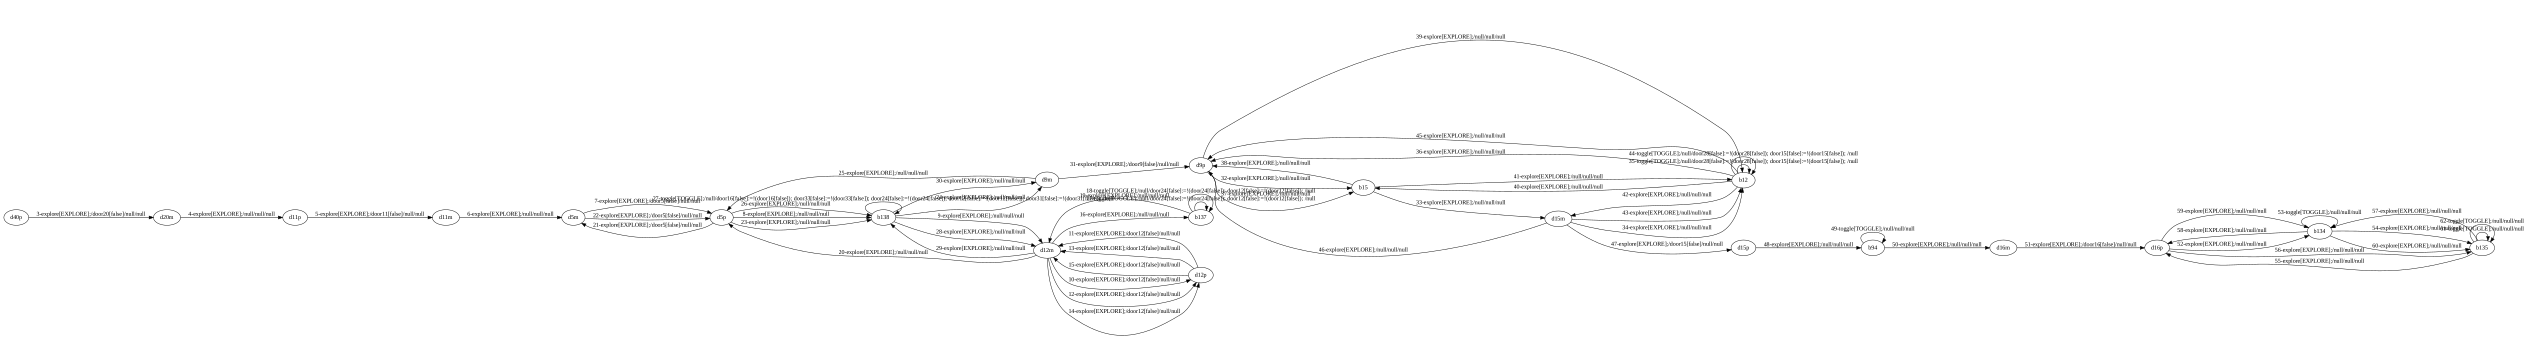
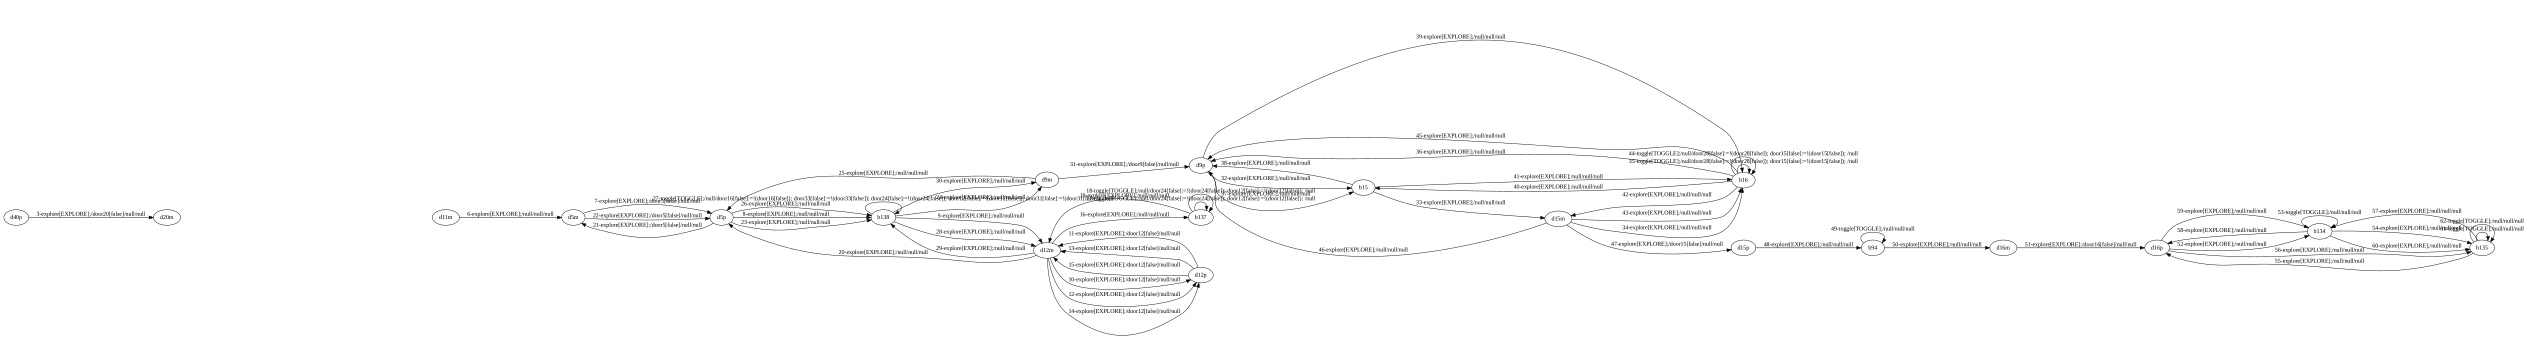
(1743, 180) -> (1743, 180)
(295, 217) -> none
